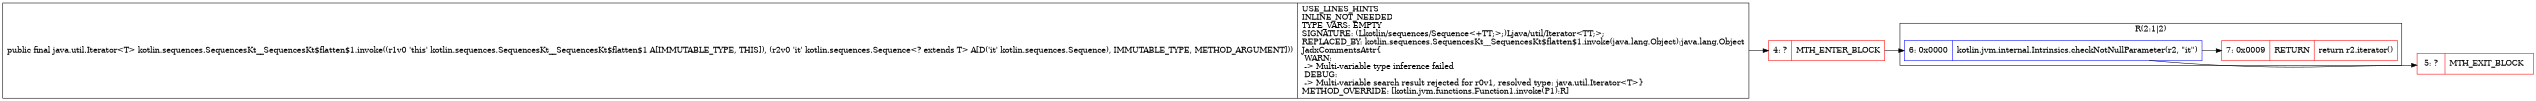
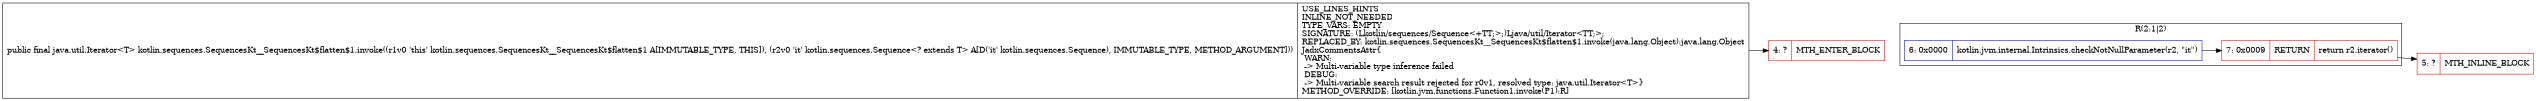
(1892, 51) -> none
(2487, 63) -> (2487, 63)
(2280, 67) -> (2405, 58)
